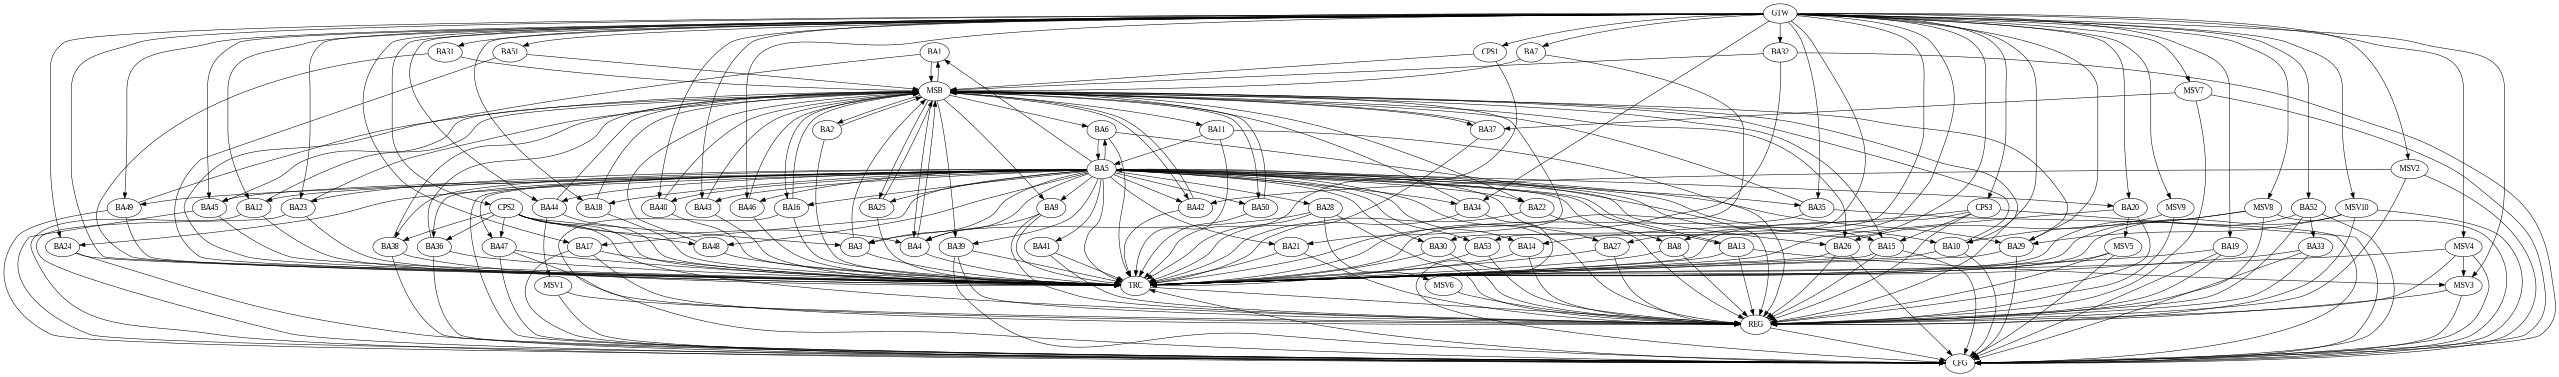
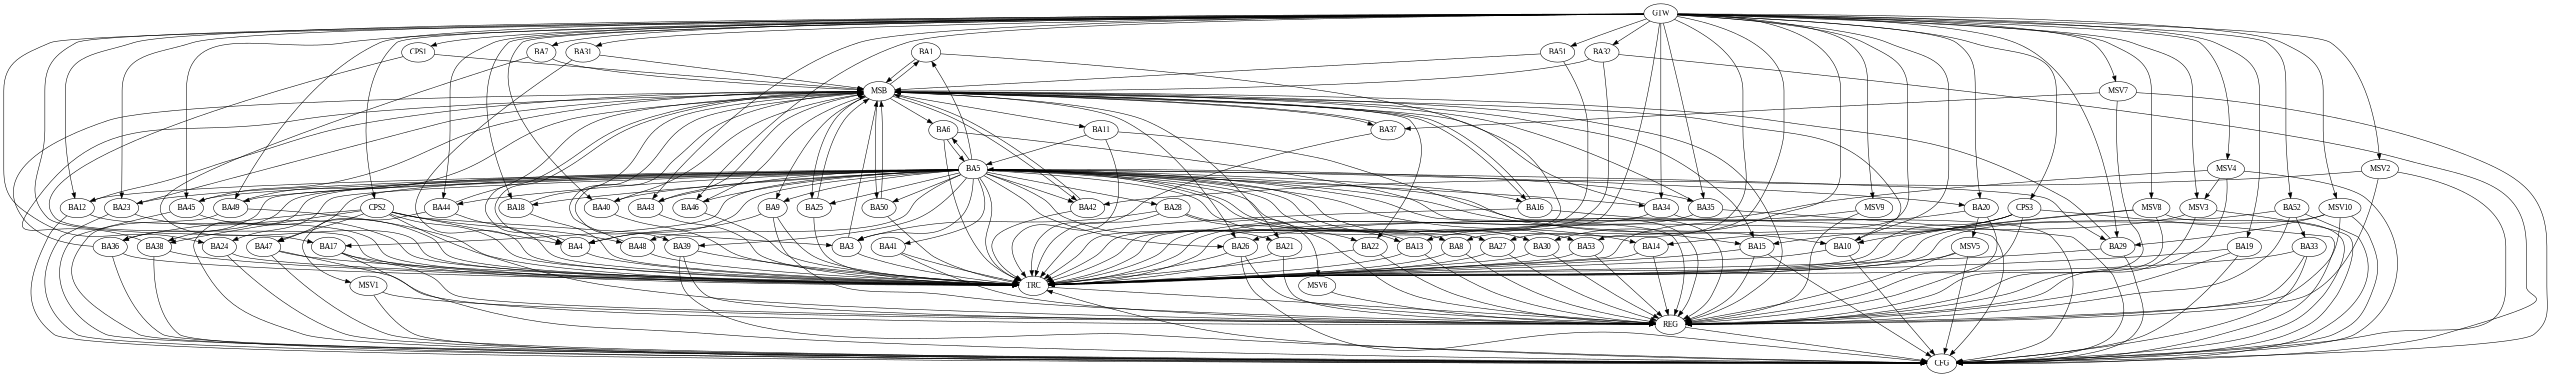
(827, 130) -> none
(2079, 272) -> (1809, 227)
